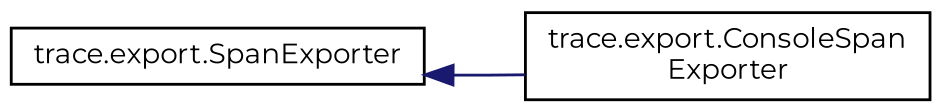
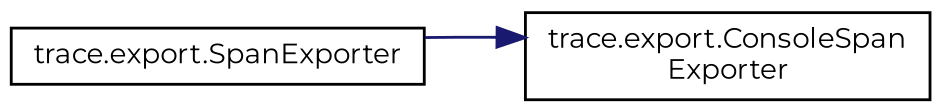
(489, 75) -> (461, 37)
